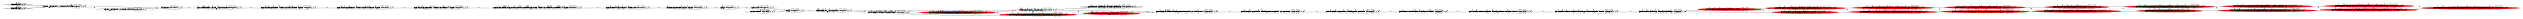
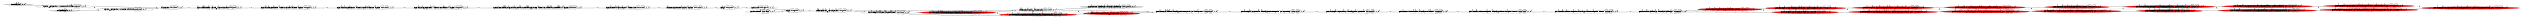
(18, 9) -> none
none -> (64, 11)
